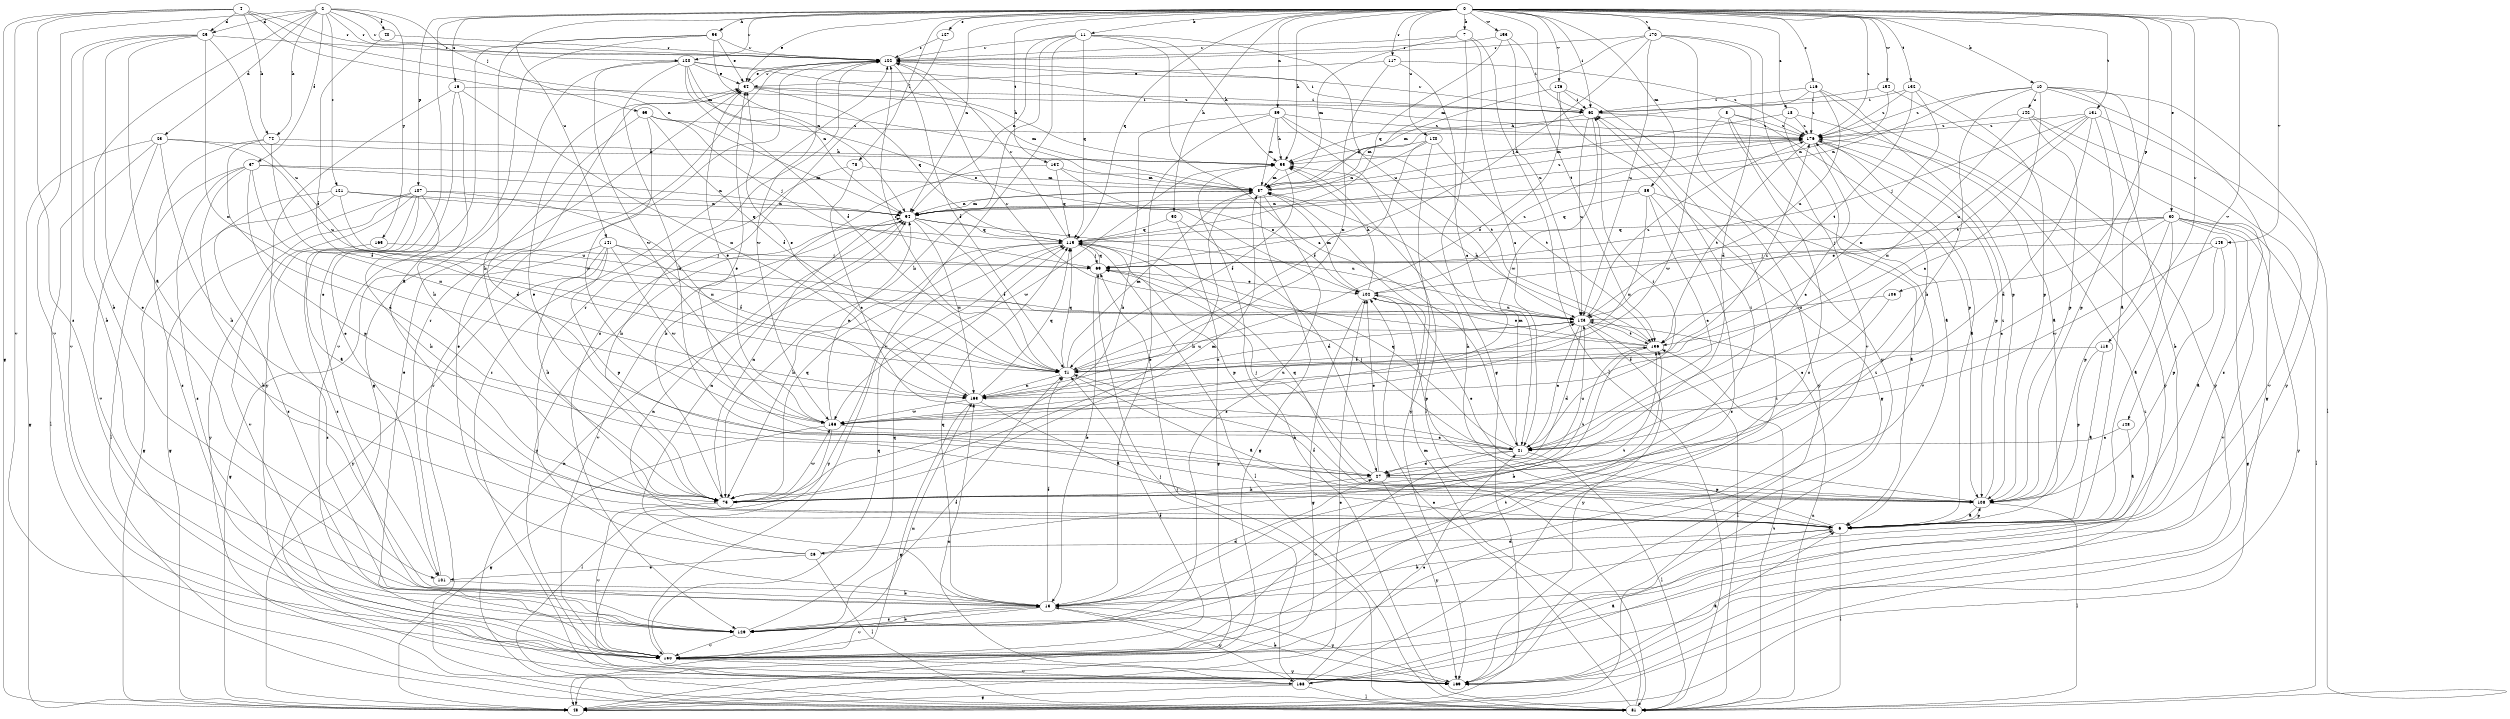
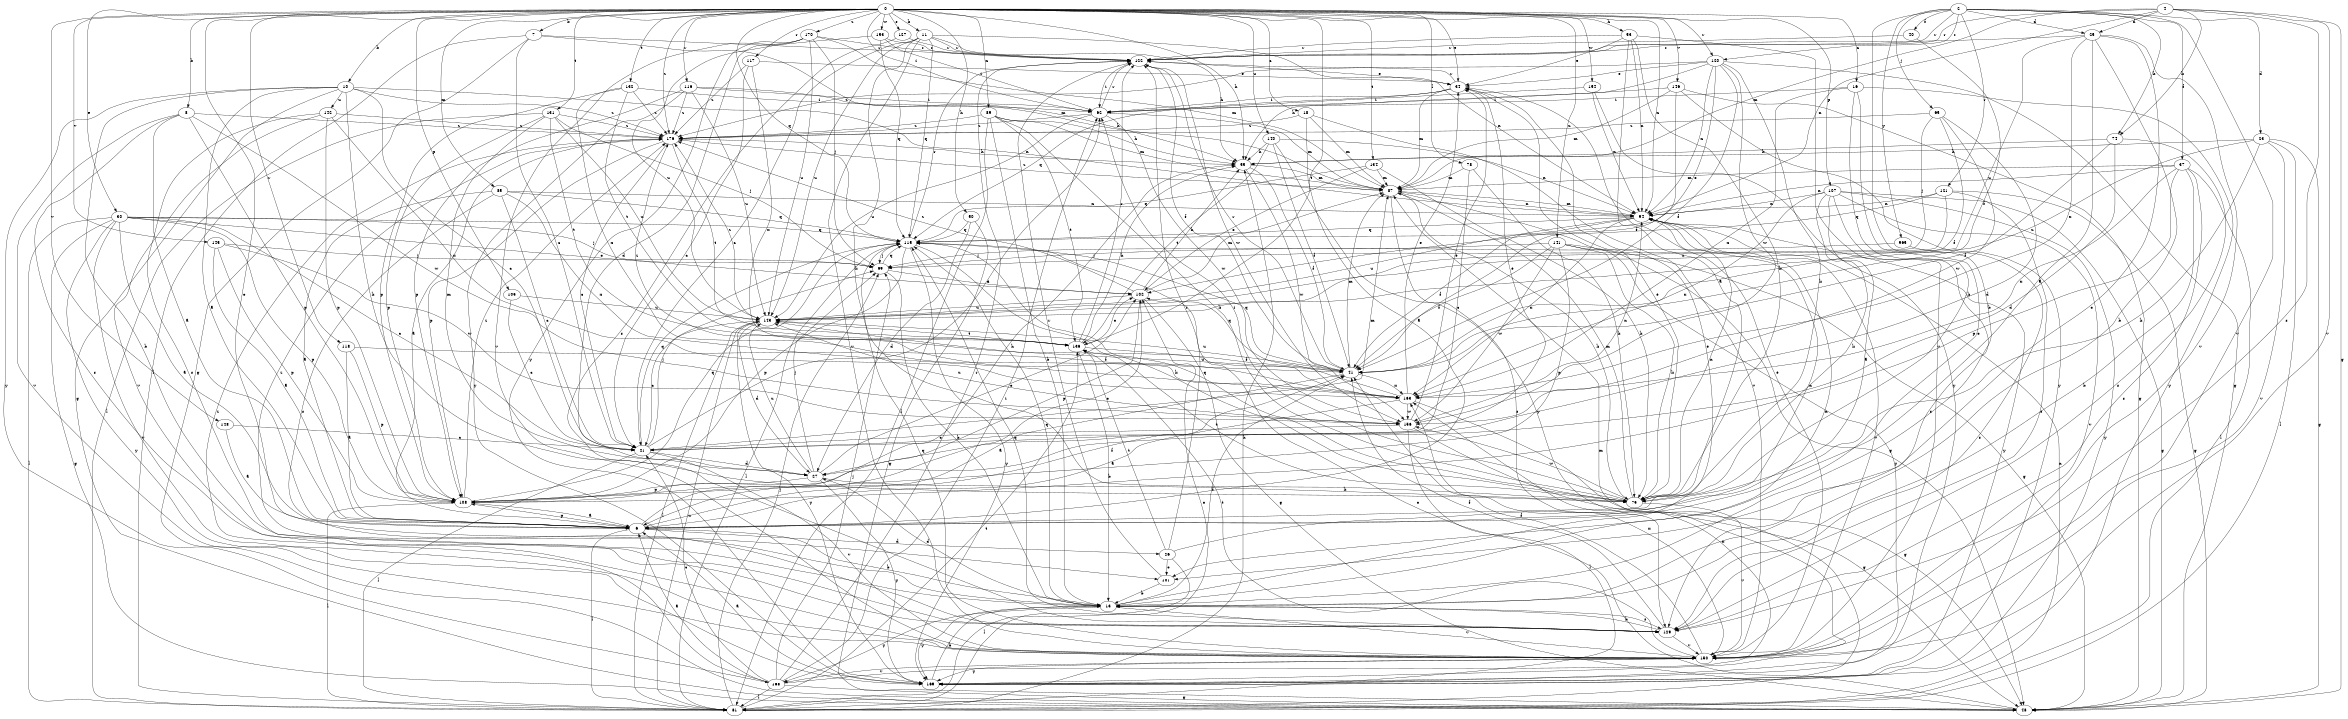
none -> (495, 12)
(379, 243) -> (1903, 243)
(2003, 295) -> (449, 295)
(770, 426) -> (1817, 297)
none -> (650, 611)
(589, 689) -> none
